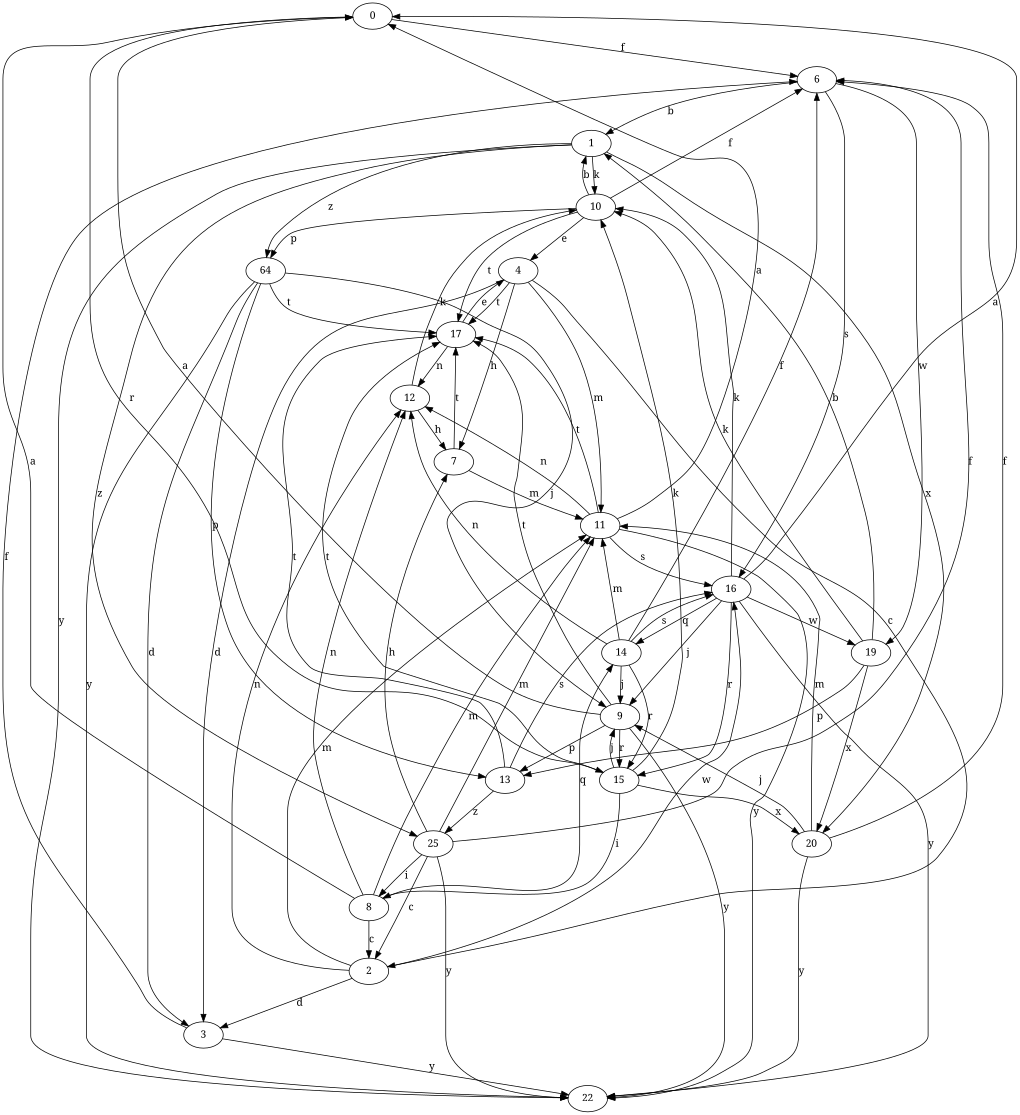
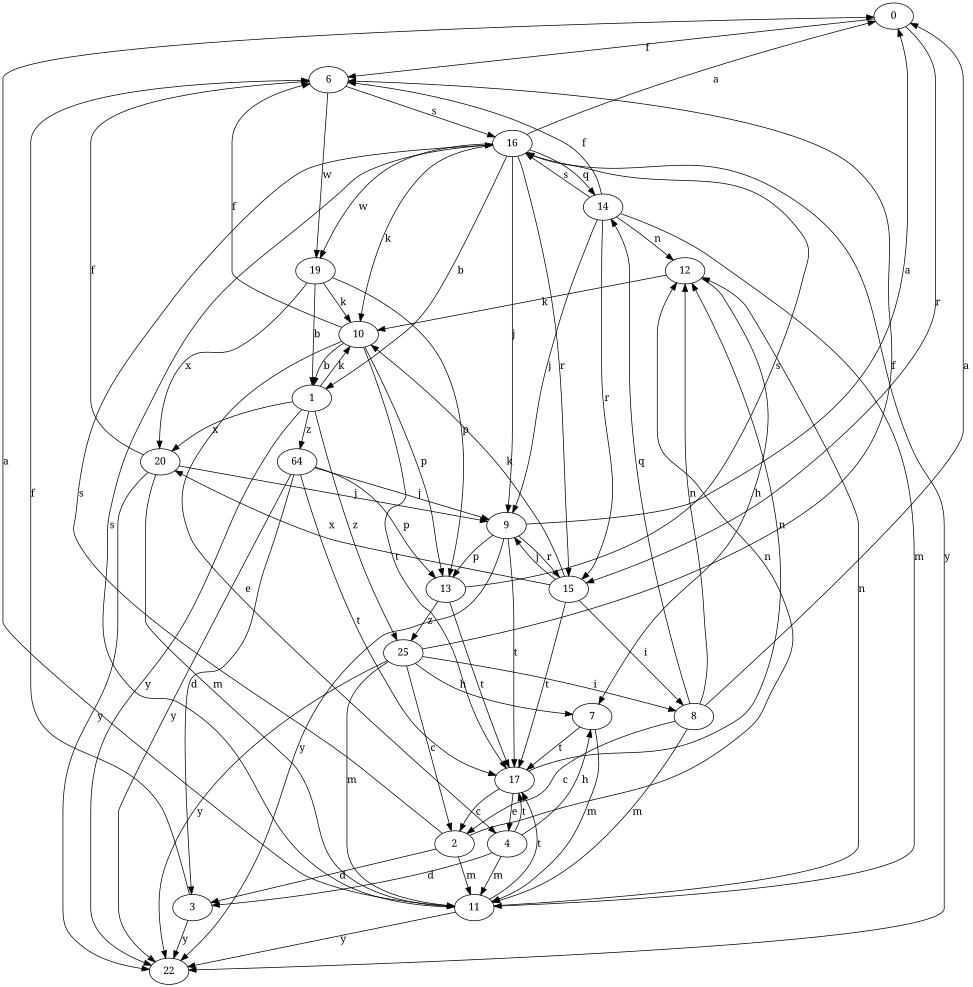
(702, 97) -> (441, 288)
(421, 216) -> (413, 455)
(953, 733) -> (479, 804)
(707, 780) -> (82, 494)
